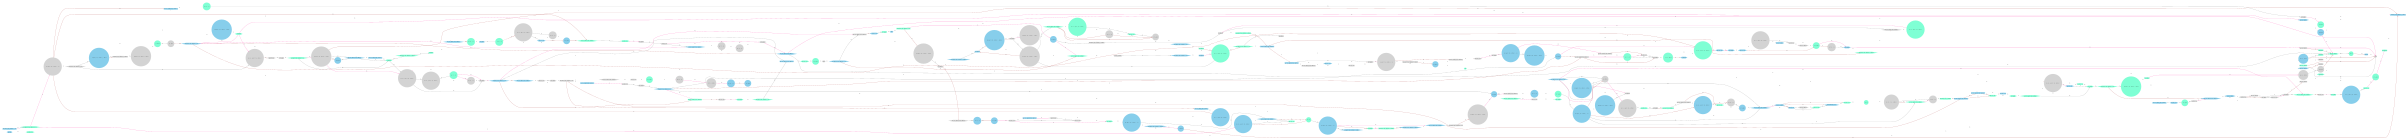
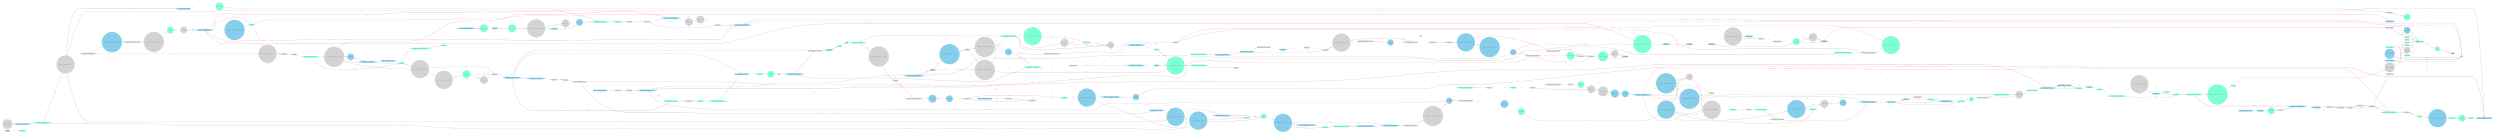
none -> (1615, 54)
none -> (1533, 88)
(1891, 102) -> (1983, 98)
none -> (7, 124)
